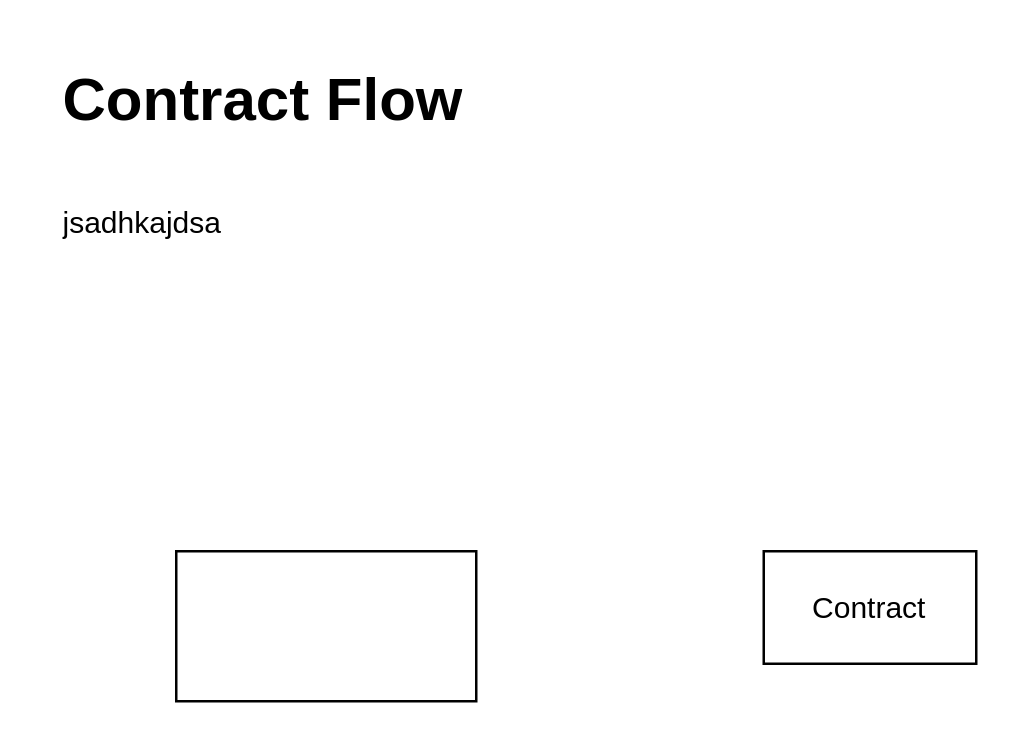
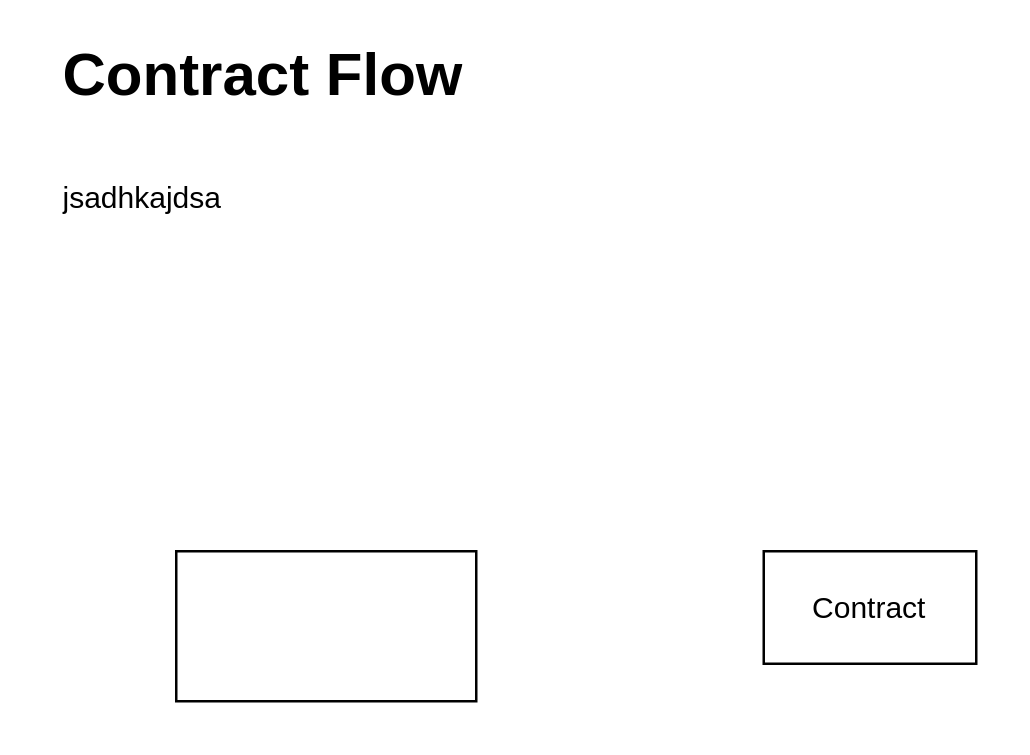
(289, 201) -> (289, 176)
